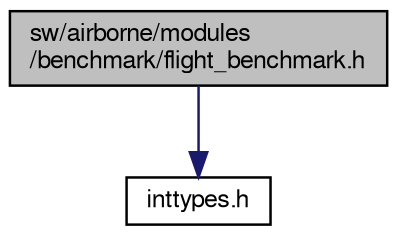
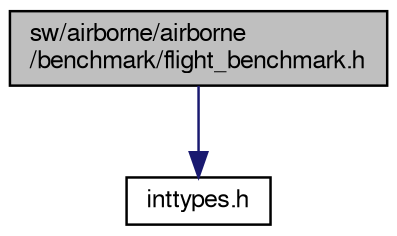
(199, 48) -> (199, 48)
